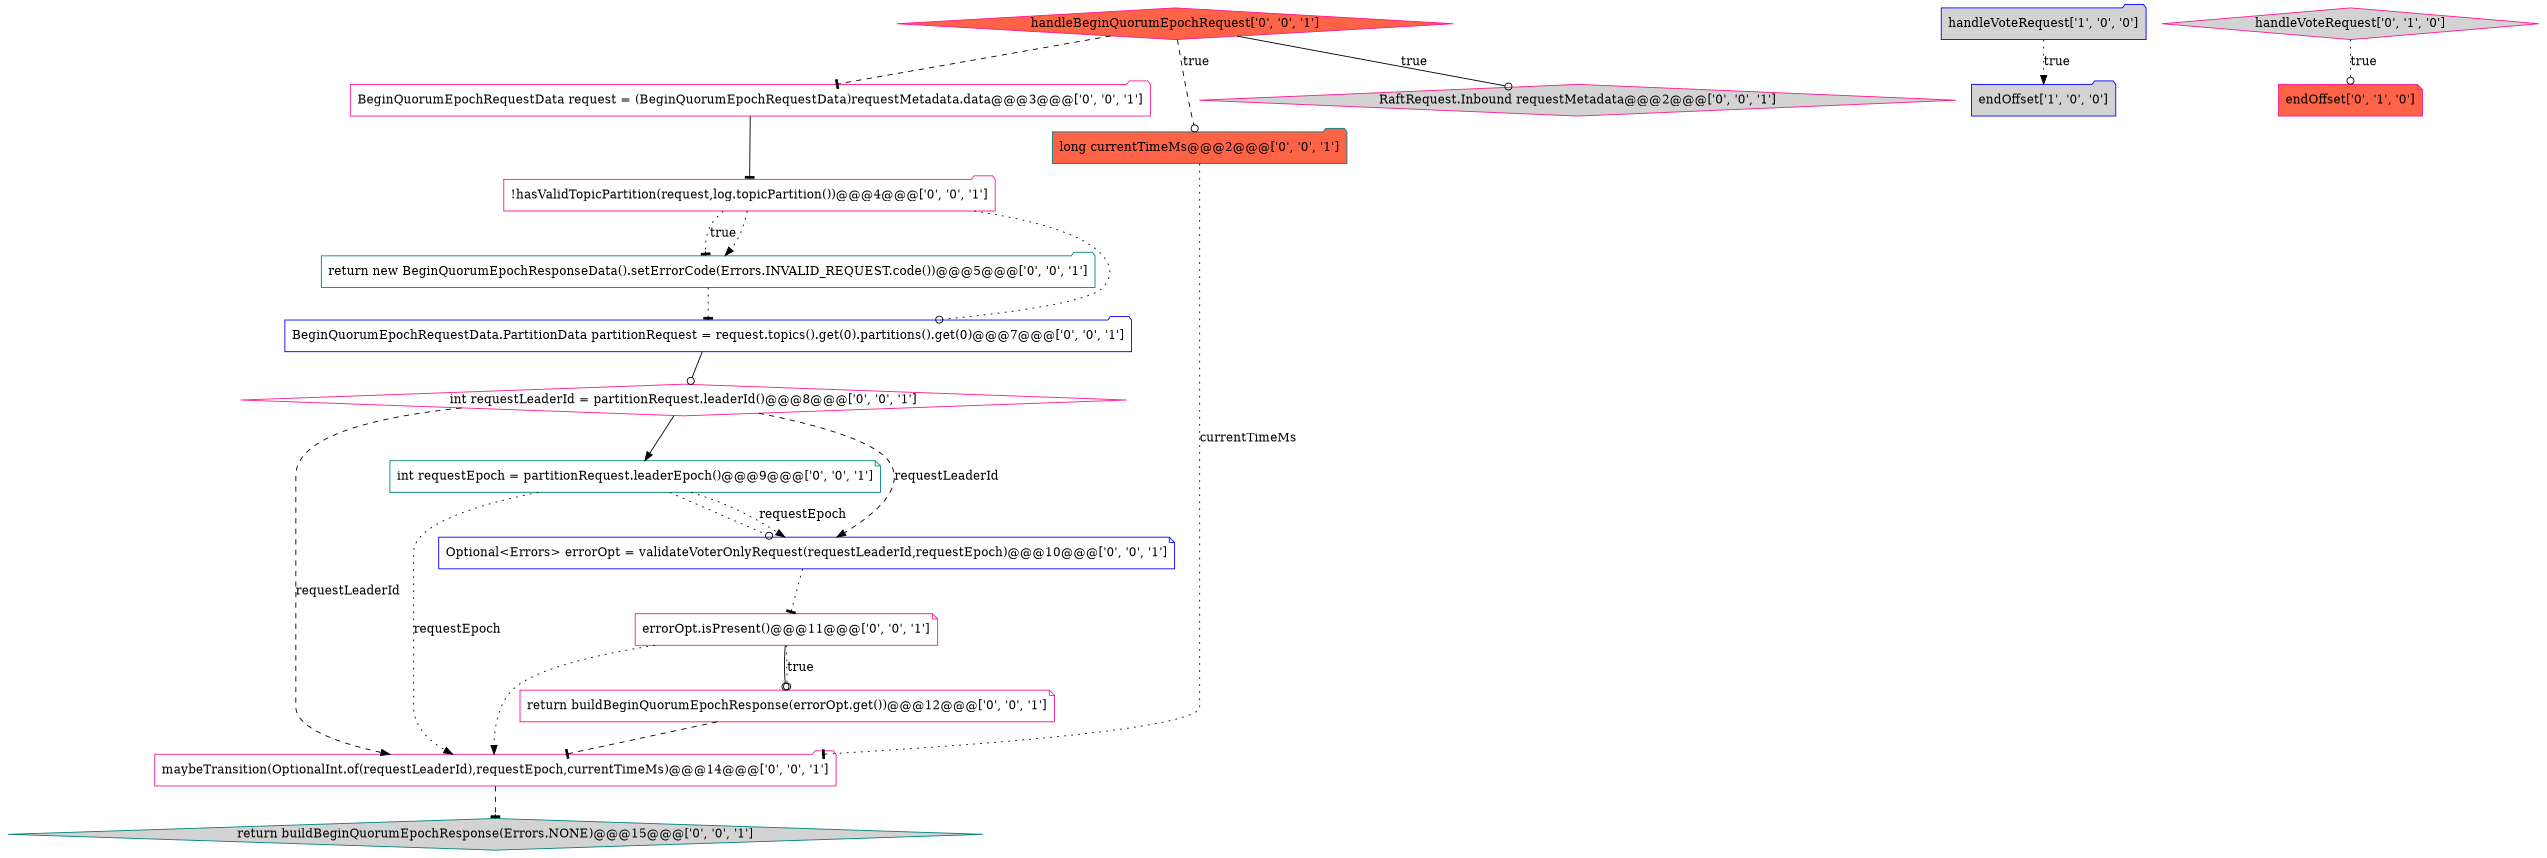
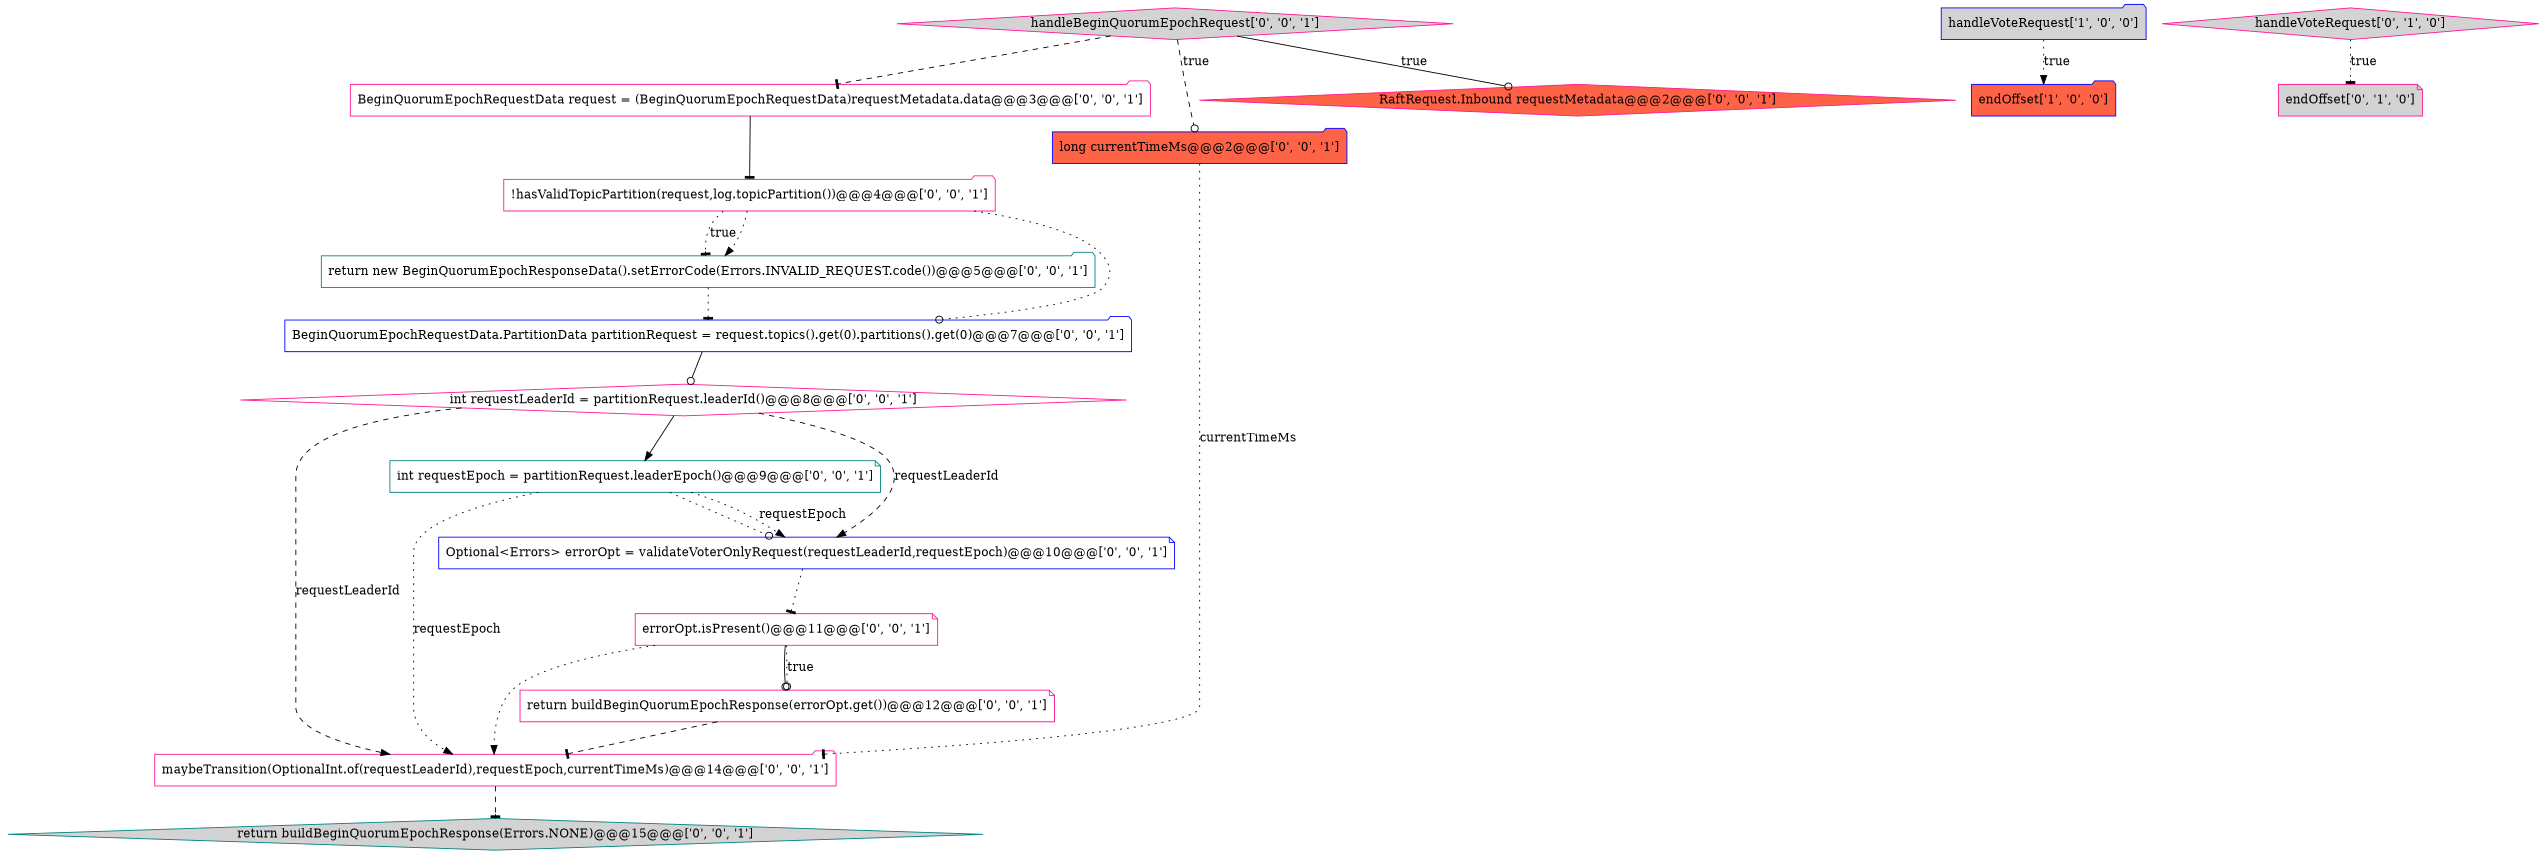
(1175, 24) -> (1175, 24)
(2351, 58) -> (2351, 58)
(1578, 100) -> (1578, 100)
(2044, 100) -> (2044, 100)
(2351, 100) -> (2351, 100)
(1200, 148) -> (1200, 148)
